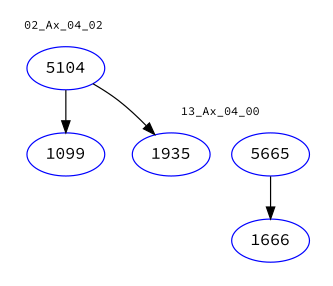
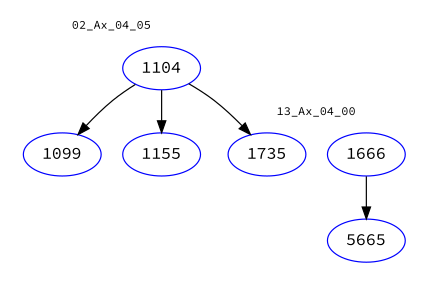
(64, 26) -> (112, 26)
(66, 68) -> (162, 68)
none -> (162, 154)
(171, 154) -> (267, 154)
(271, 192) -> (366, 192)
